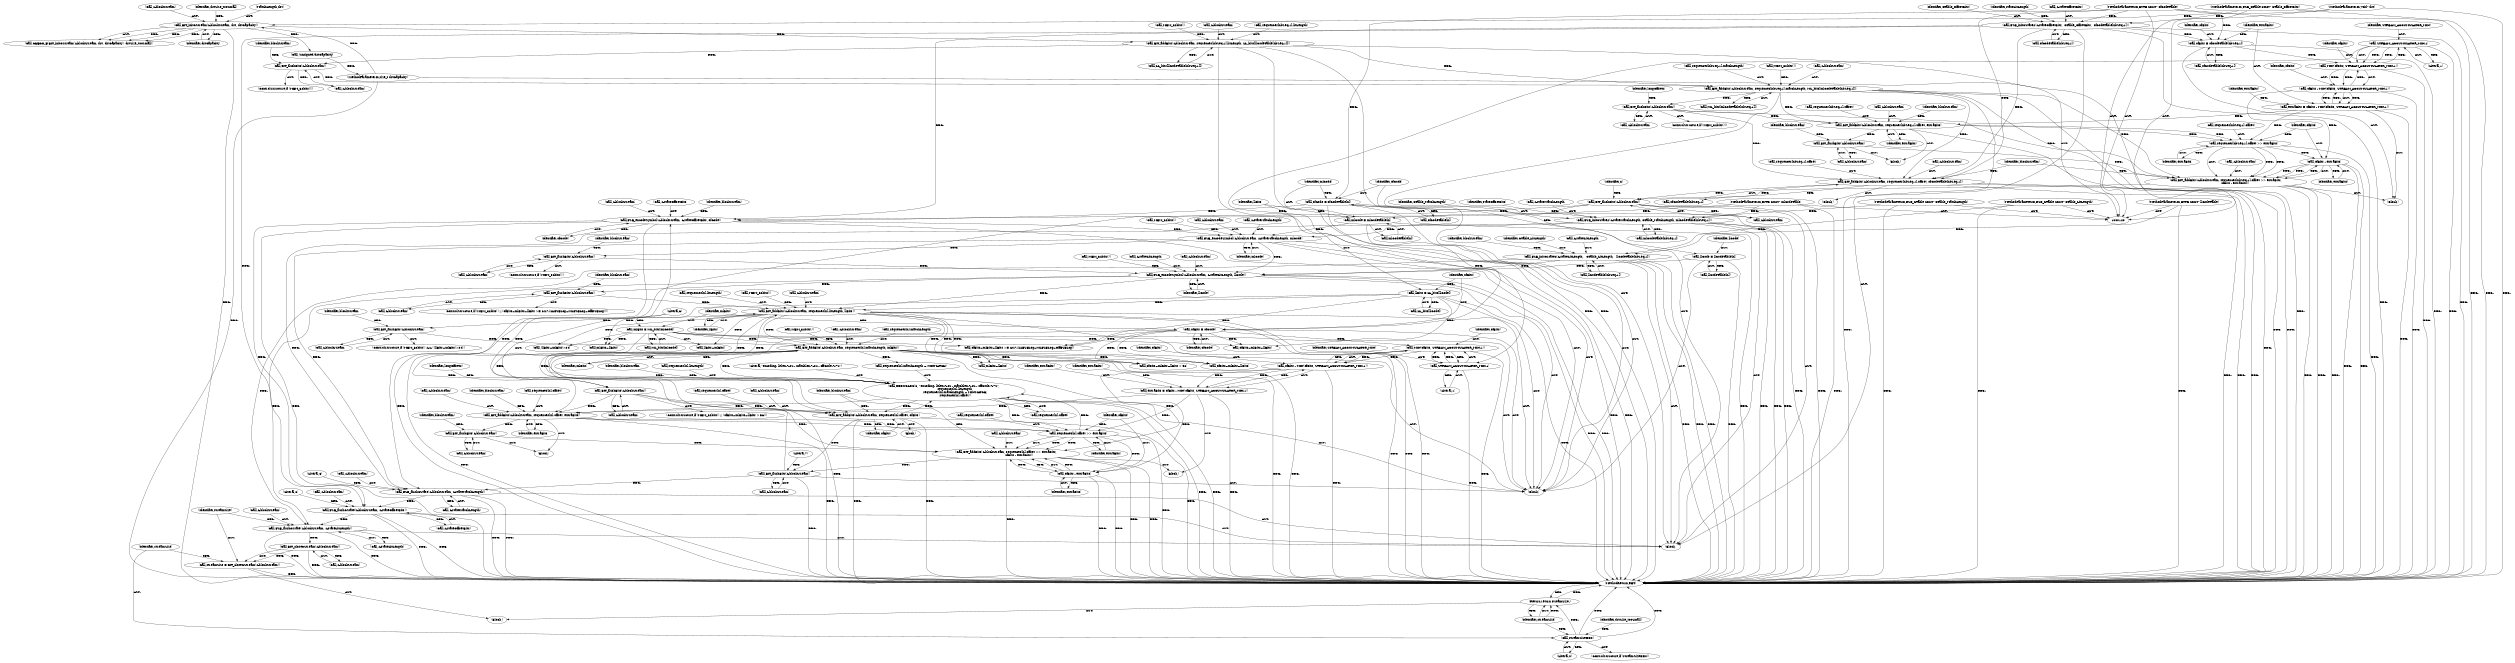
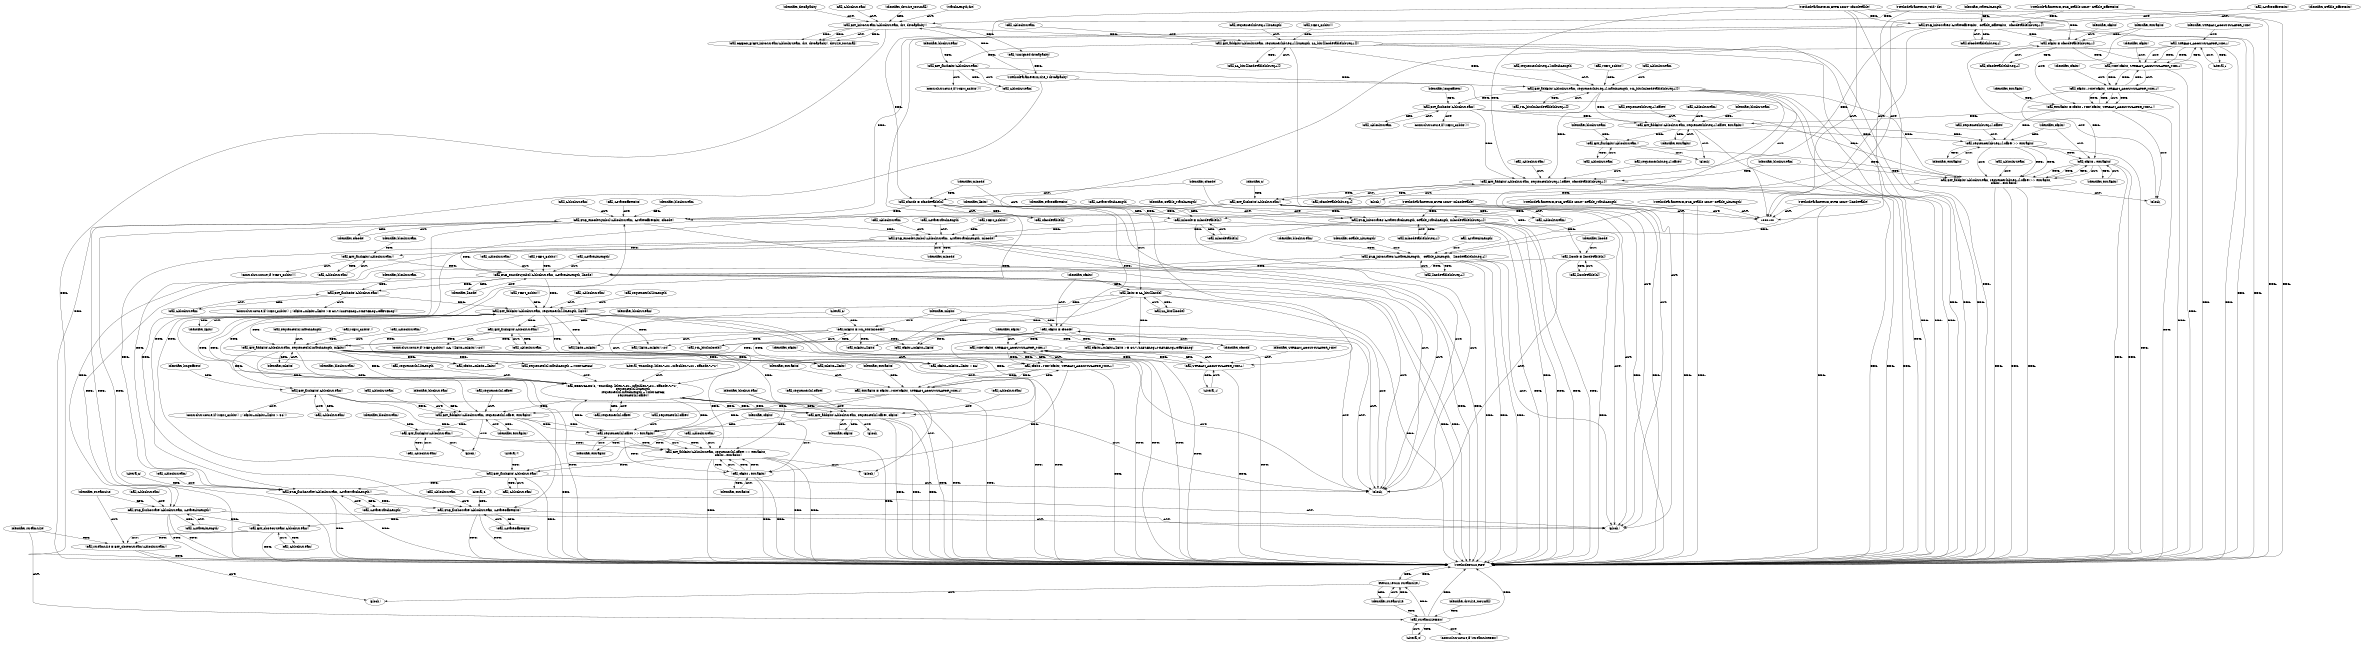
(213, 34) -> none
(1379, 229) -> (1212, 229)
(338, 519) -> (378, 520)
